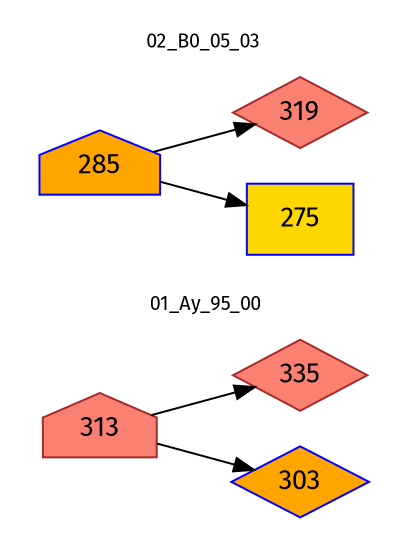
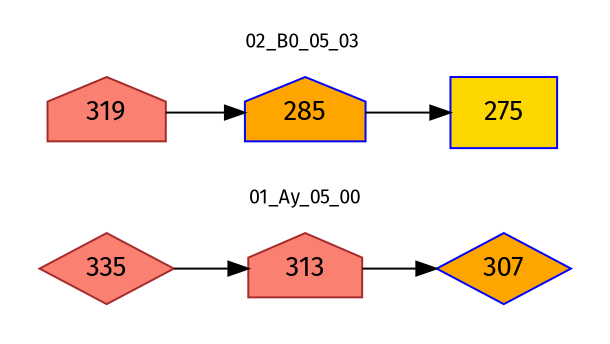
(300, 113) -> (107, 113)
(194, 141) -> (195, 113)
(206, 305) -> (305, 198)
(193, 404) -> (201, 269)
(300, 482) -> (504, 269)
